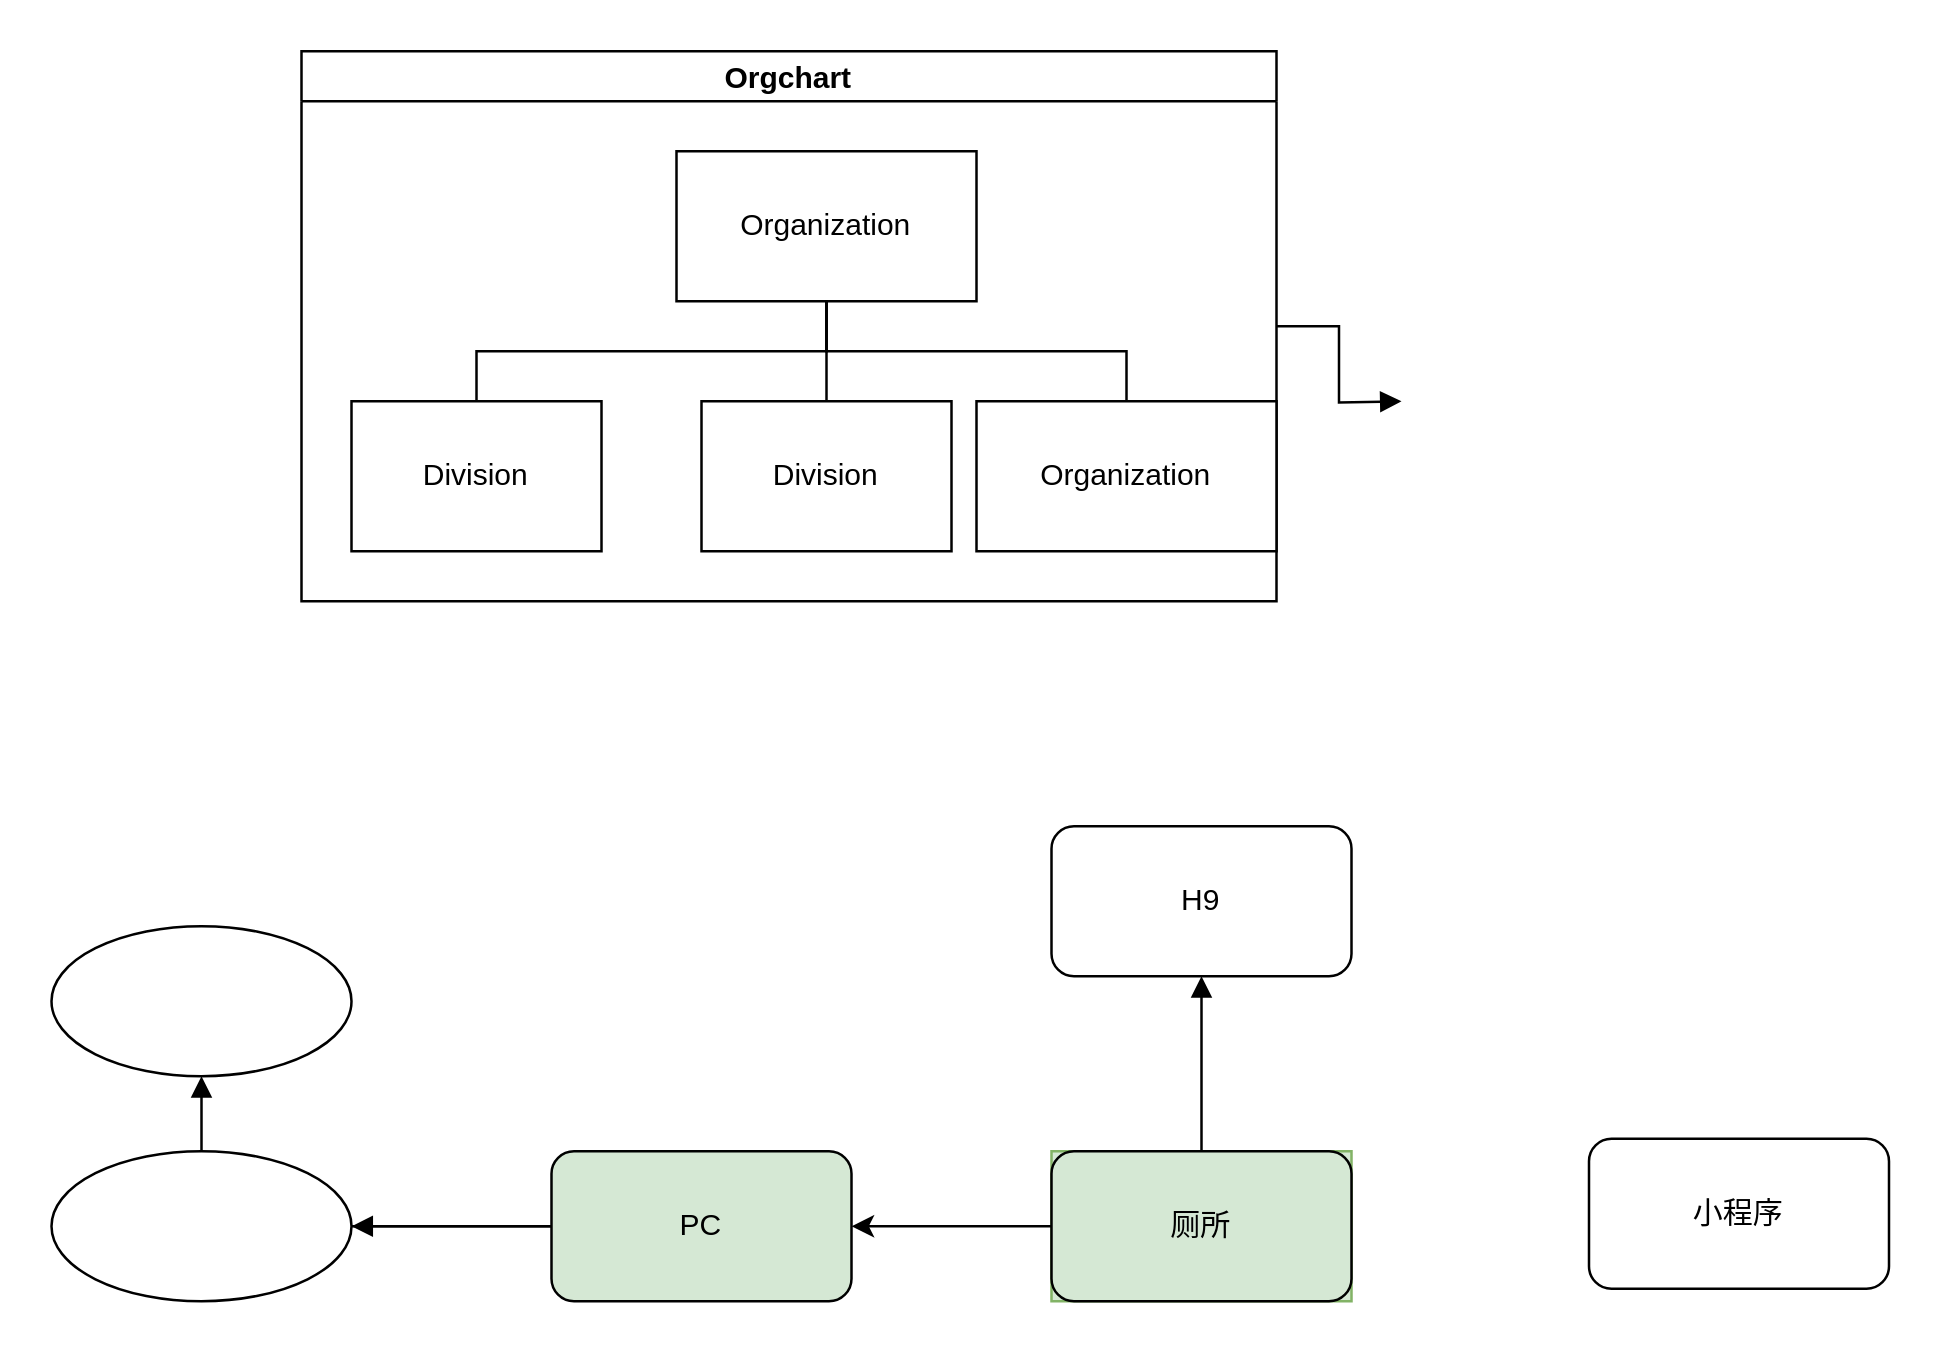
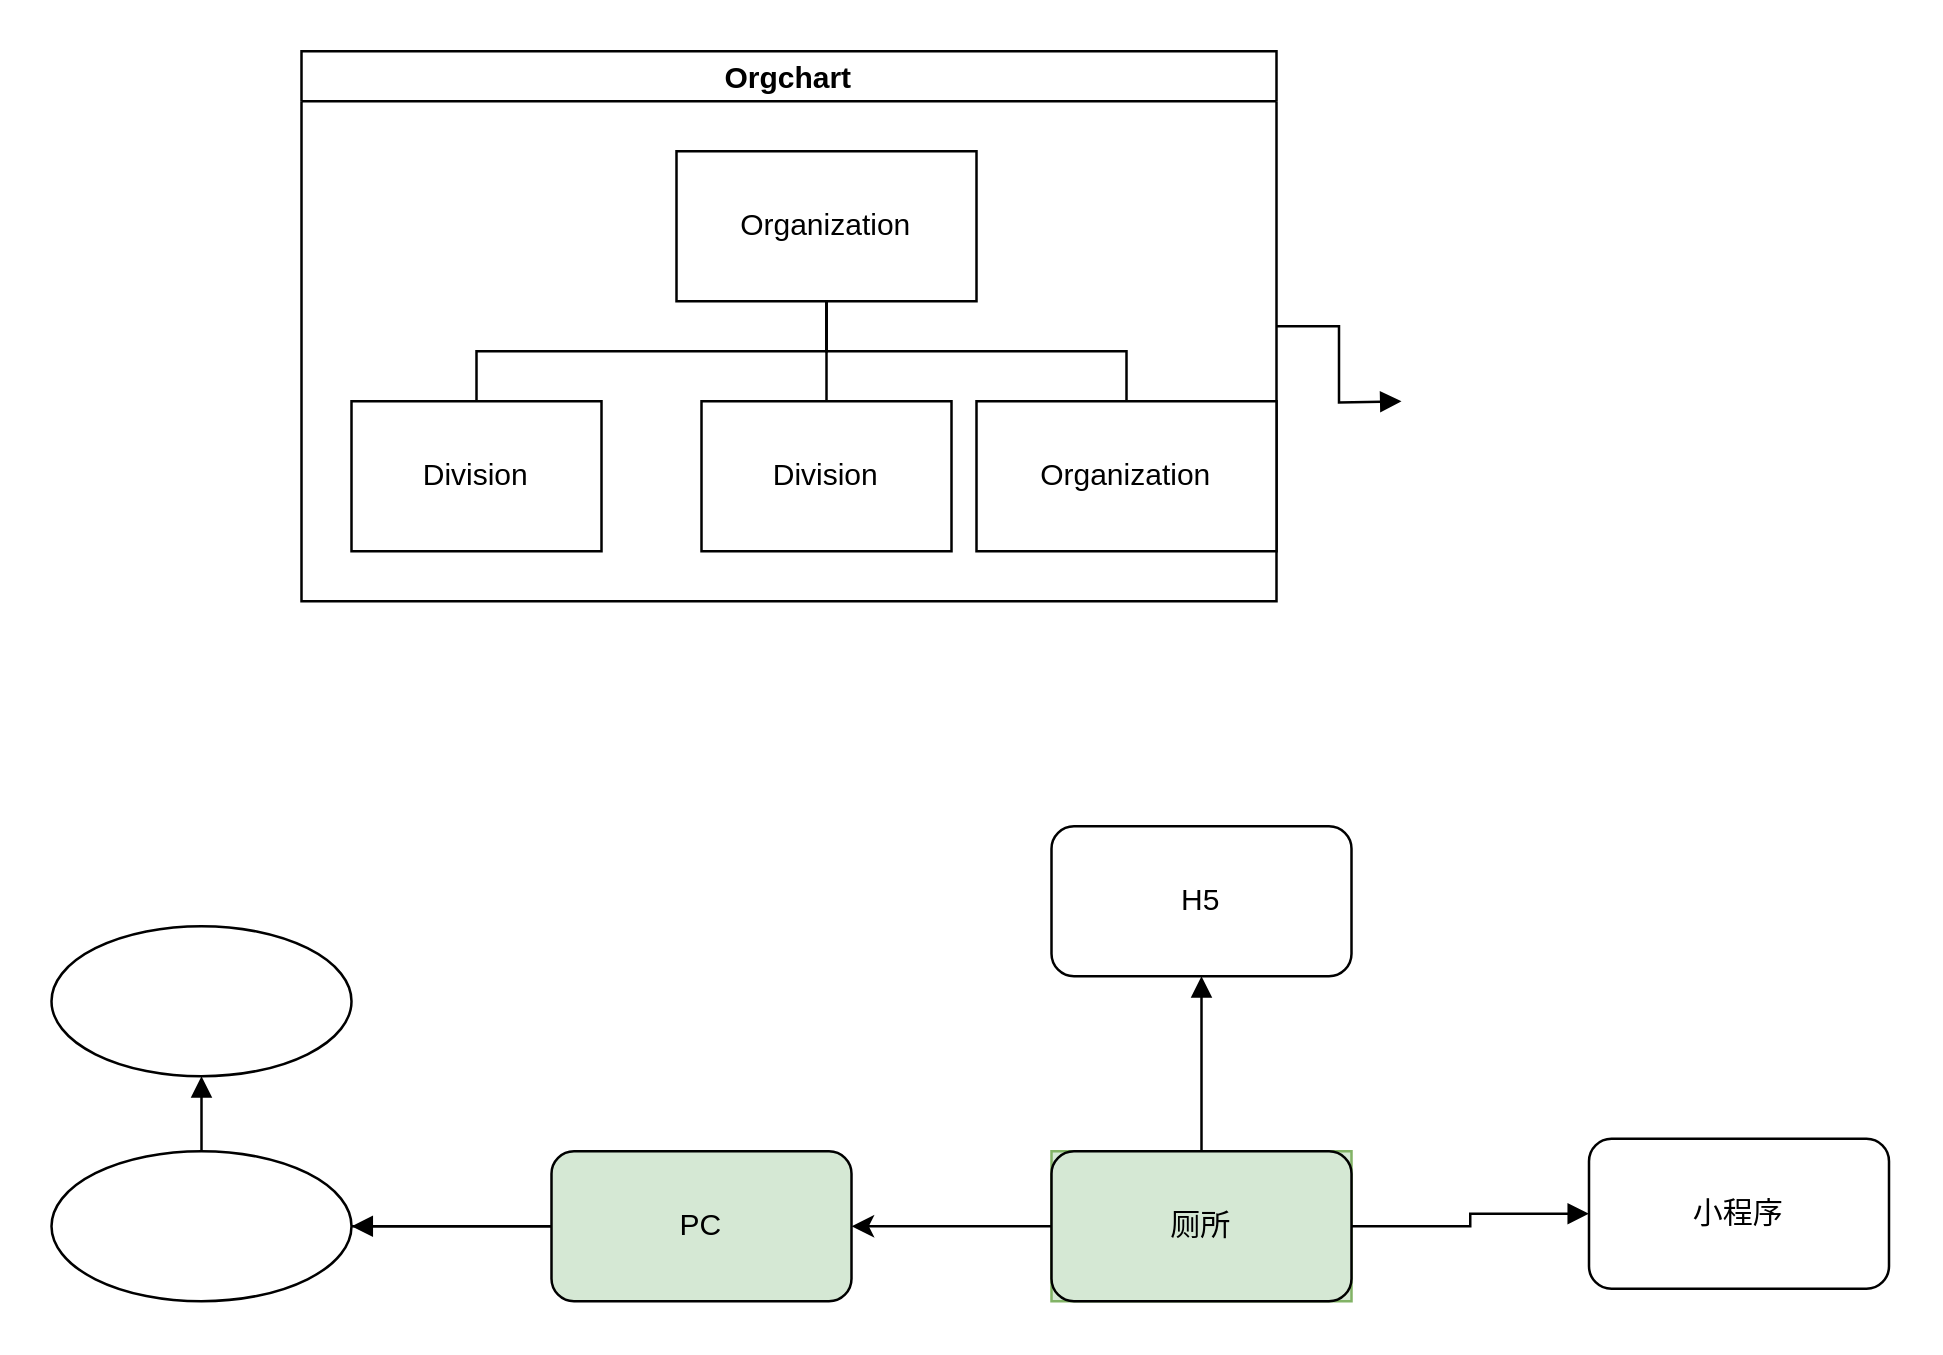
(1201, 901) -> (1201, 901)
none -> (1466, 1226)
